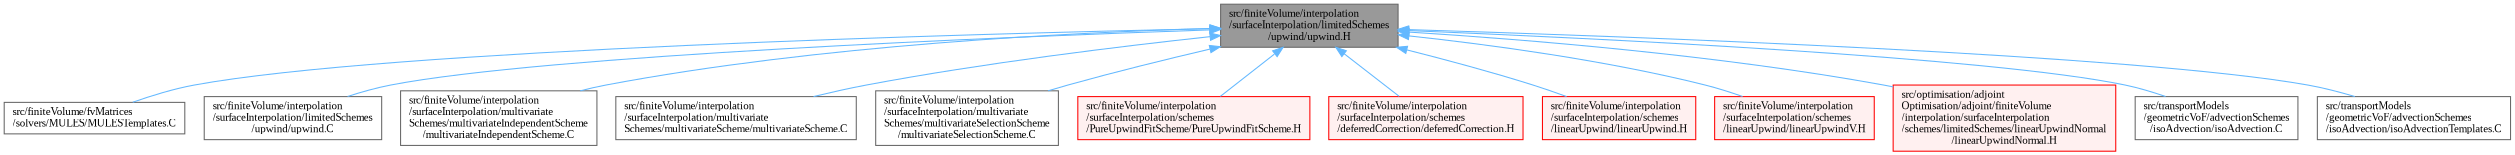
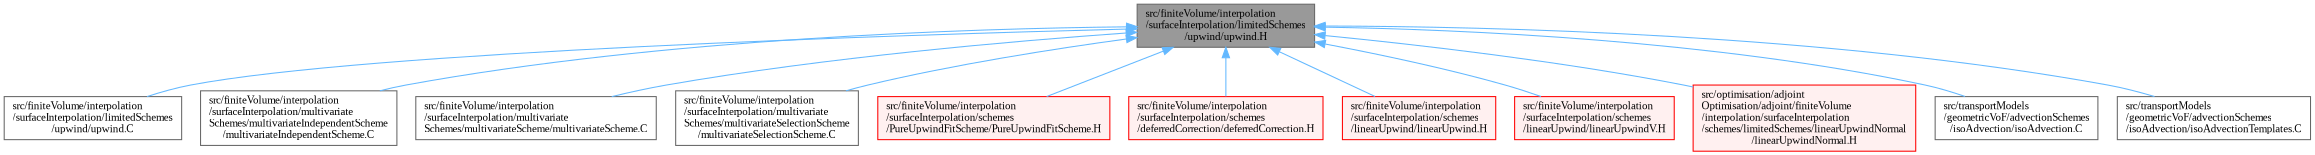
(94, 118) -> none
